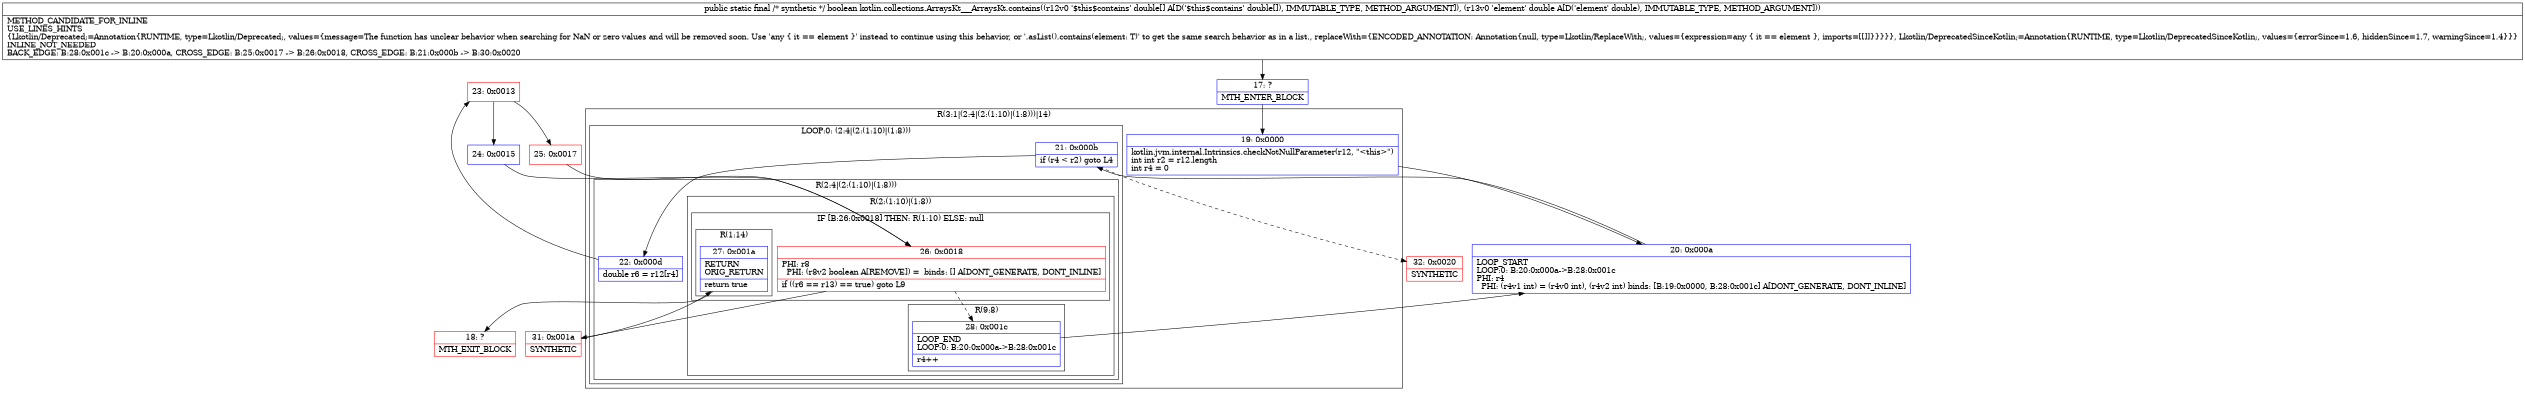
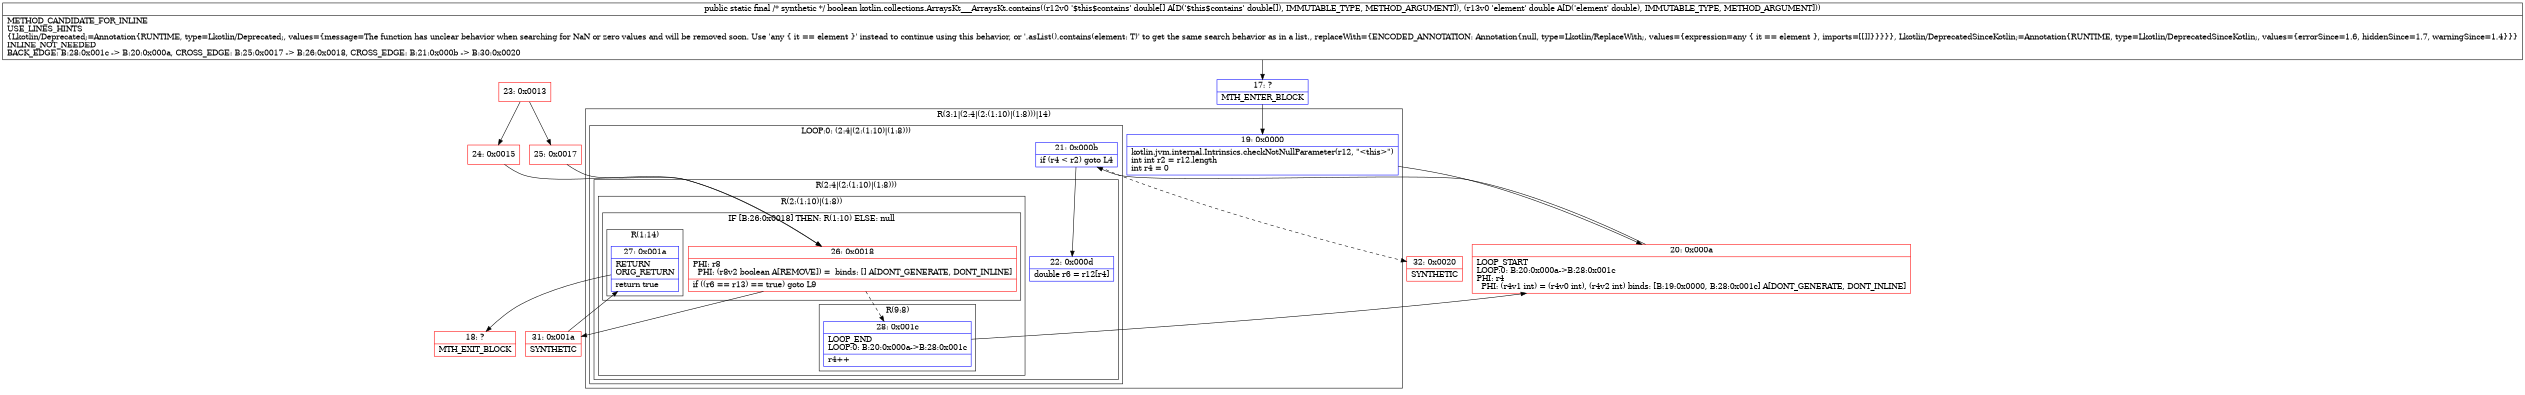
(494, 155) -> (494, 155)
(492, 208) -> none
(1691, 269) -> (1691, 269)
